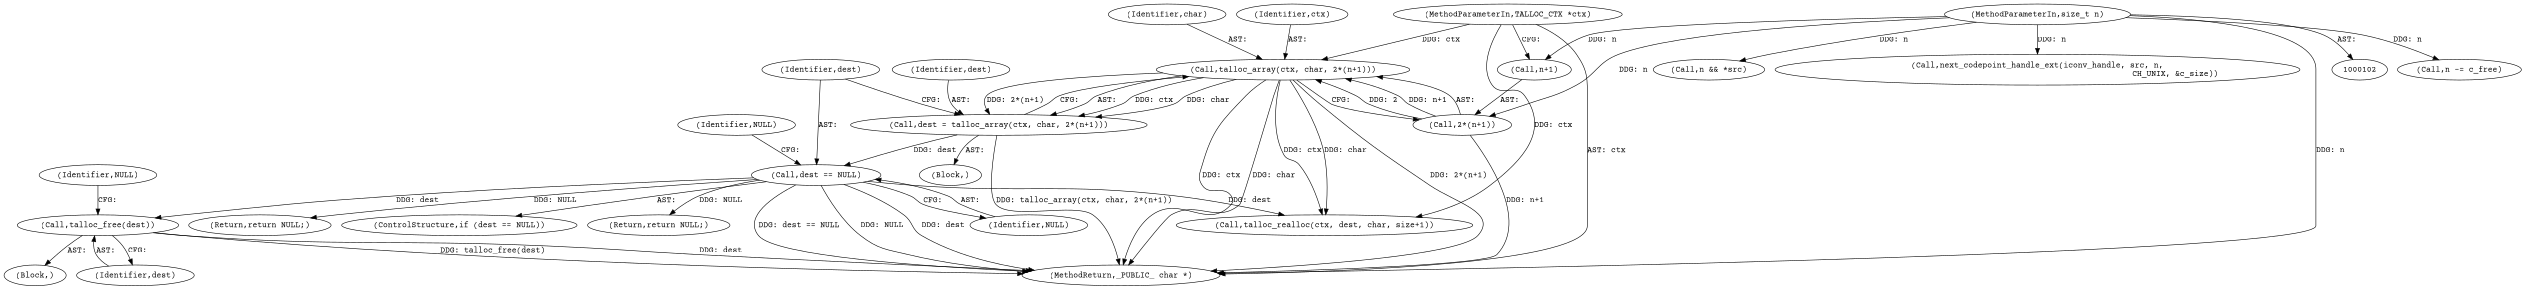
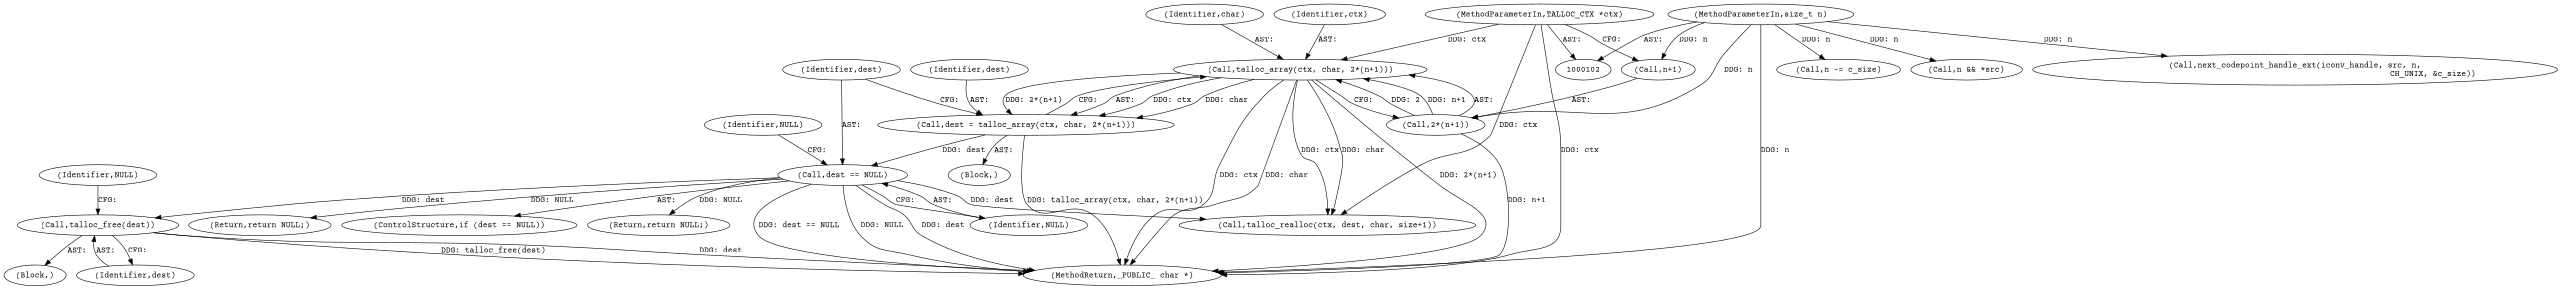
none -> (1560, 40)
(2459, 70) -> (1839, 70)
(1607, 150) -> (1580, 150)
